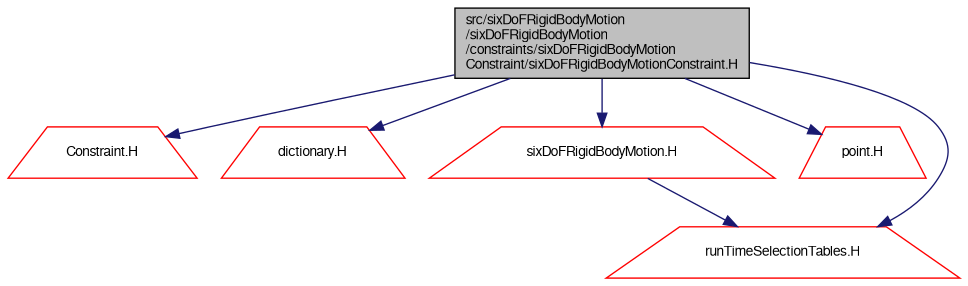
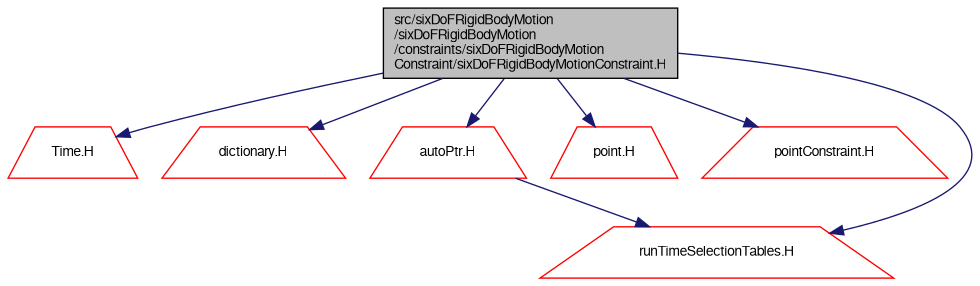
(103, 153) -> (73, 153)
(602, 153) -> (448, 153)
none -> (825, 153)
